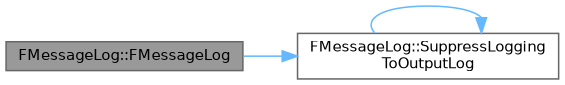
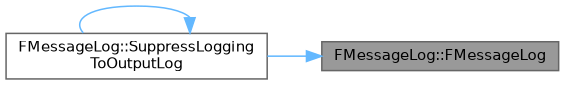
(263, 56) -> (287, 56)
